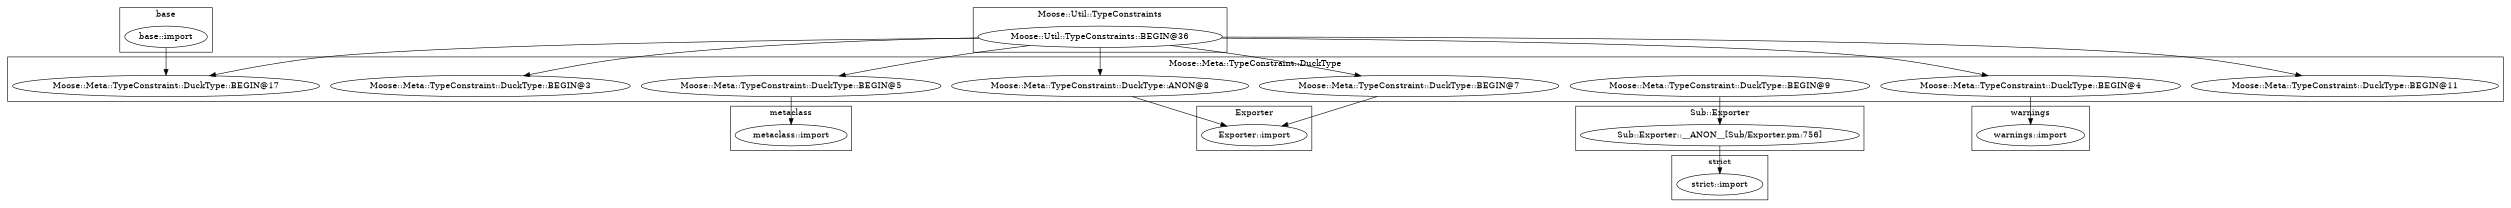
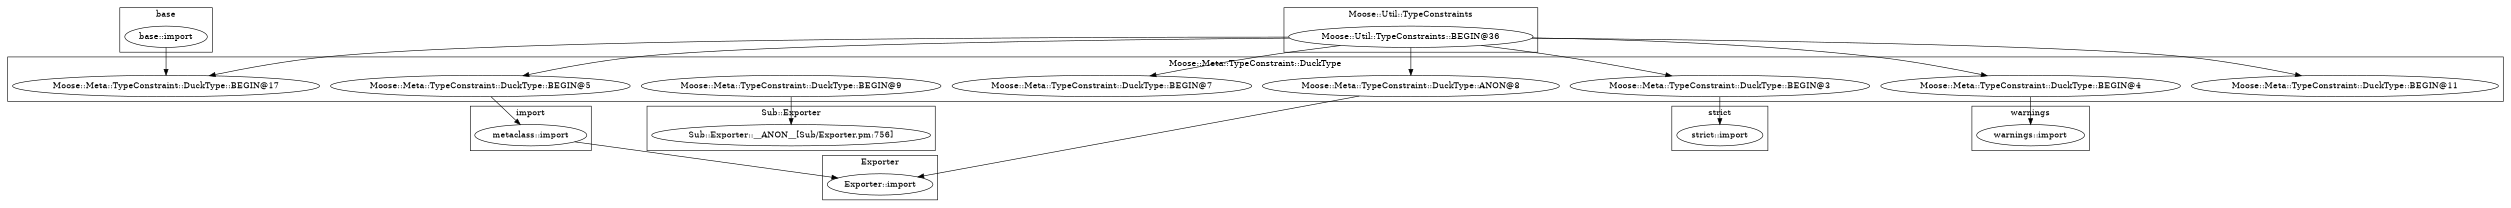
(1332, 110) -> (703, 160)
(791, 113) -> (531, 113)
(1720, 159) -> (1720, 110)
